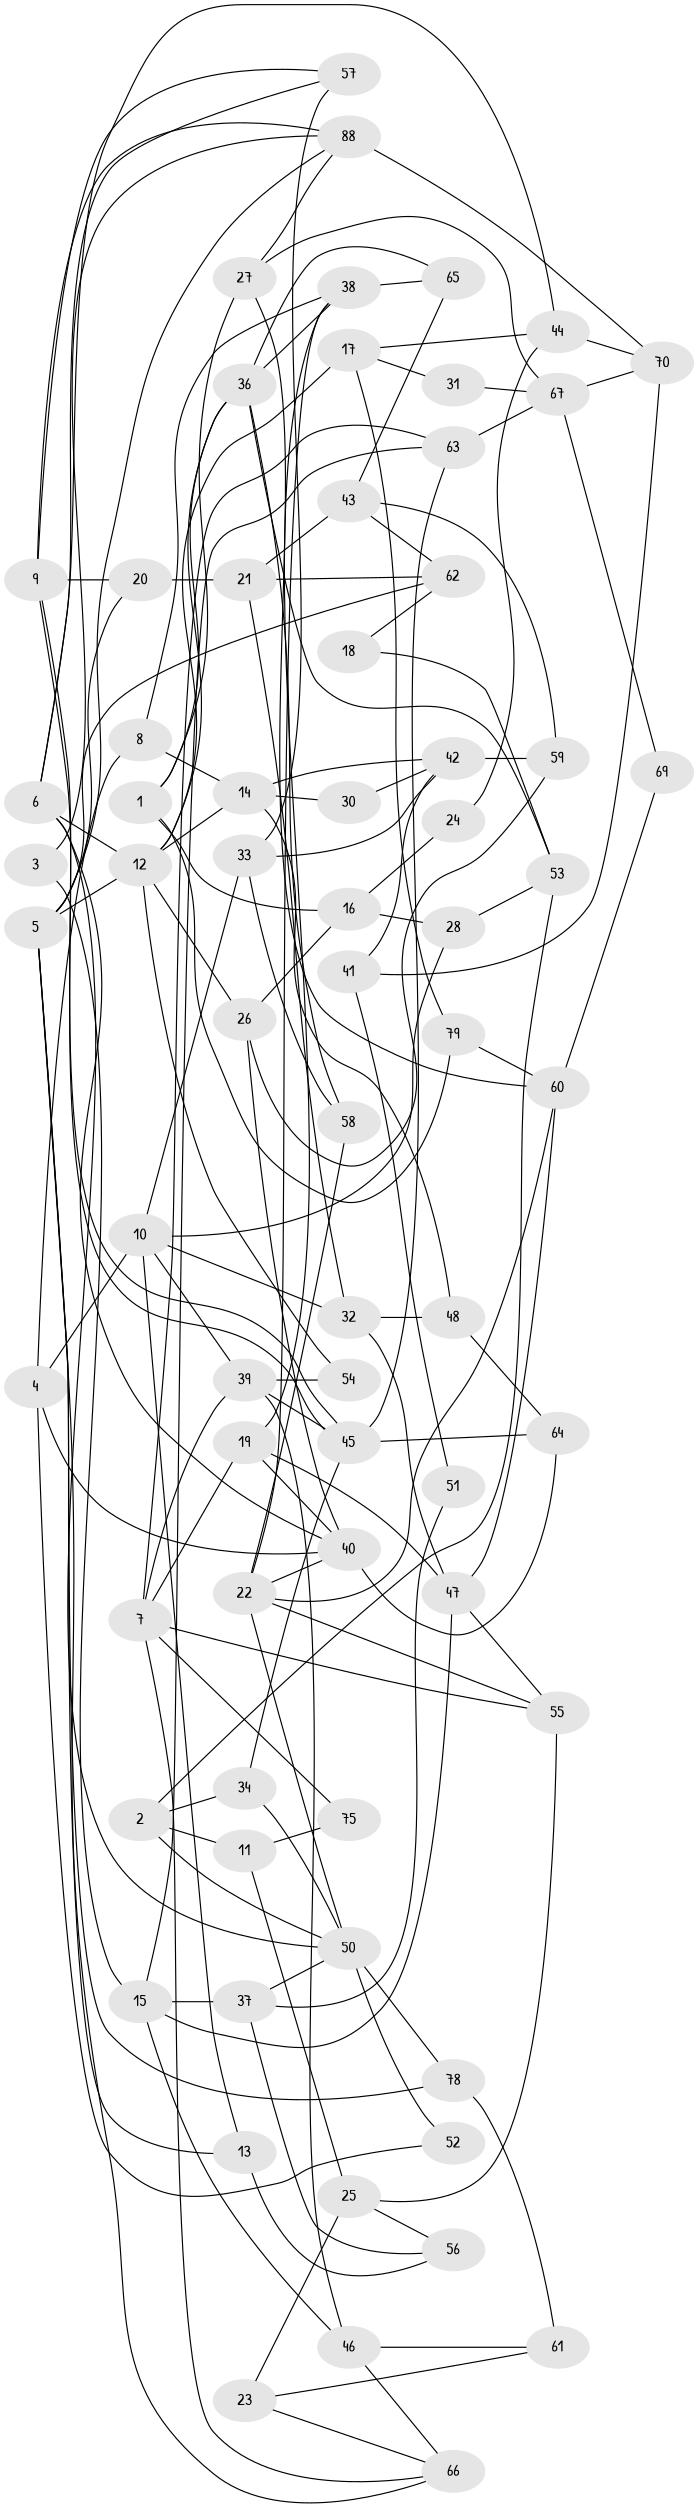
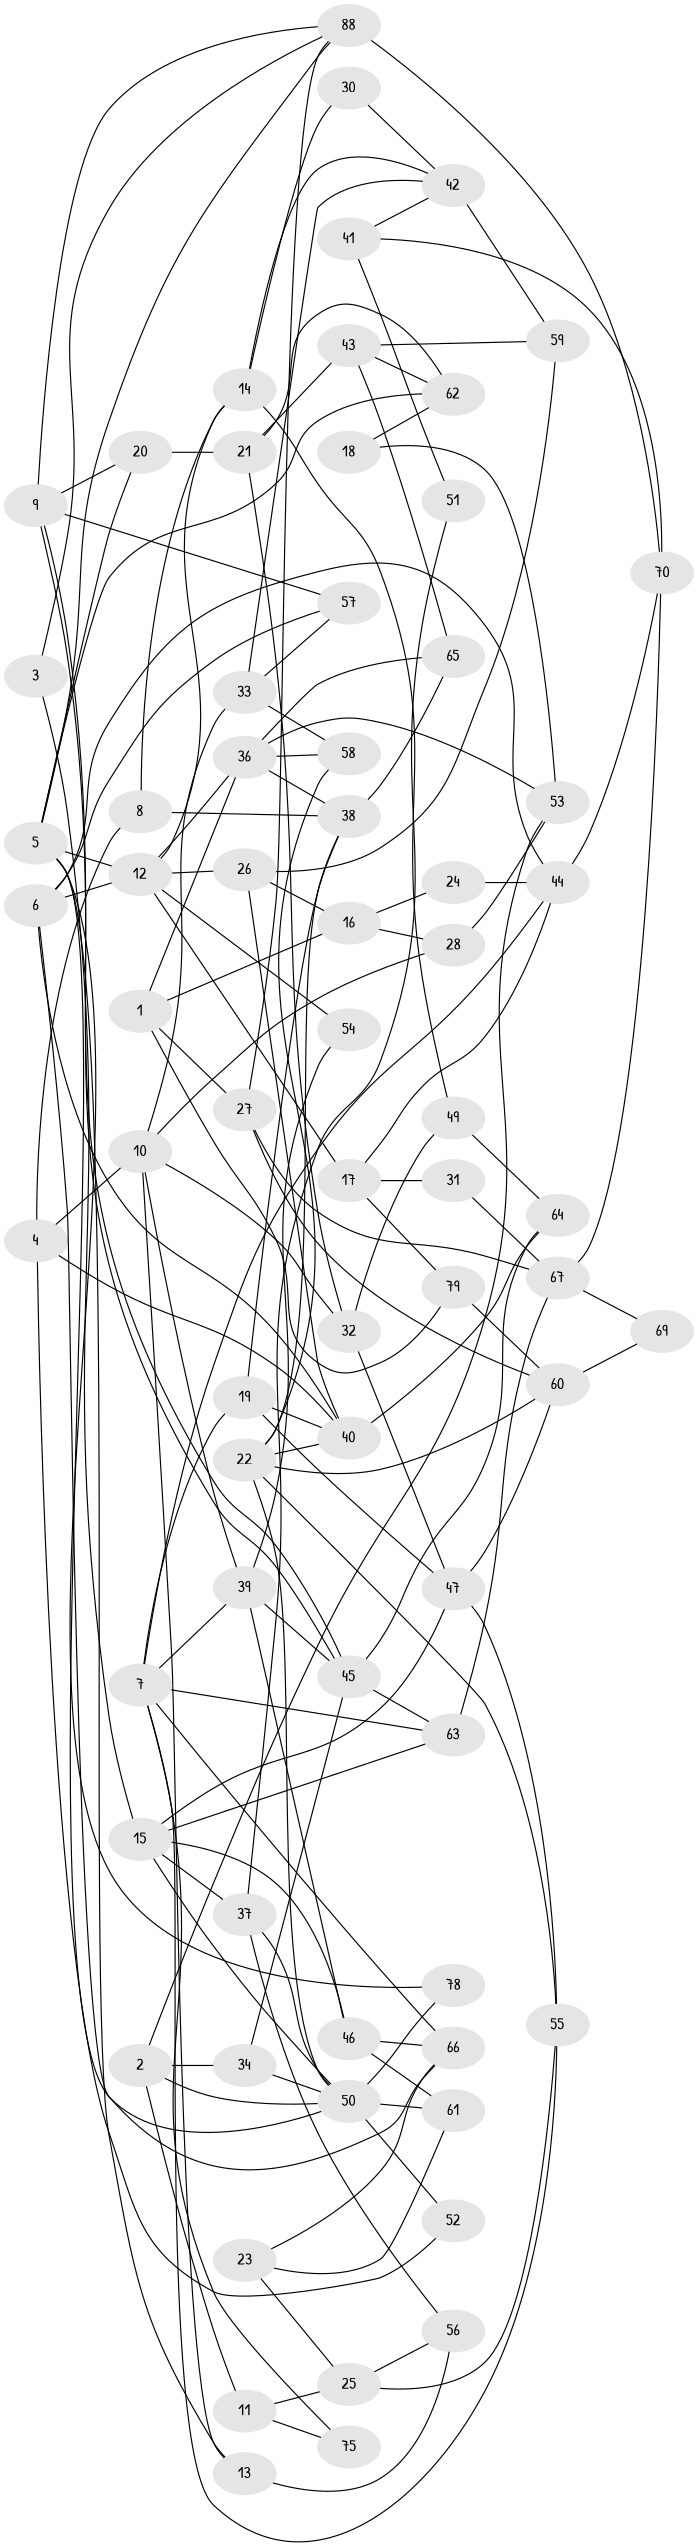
none -> (253, 1260)
(453, 1317) -> (453, 1118)
none -> (236, 1976)
(525, 2207) -> (398, 2106)
